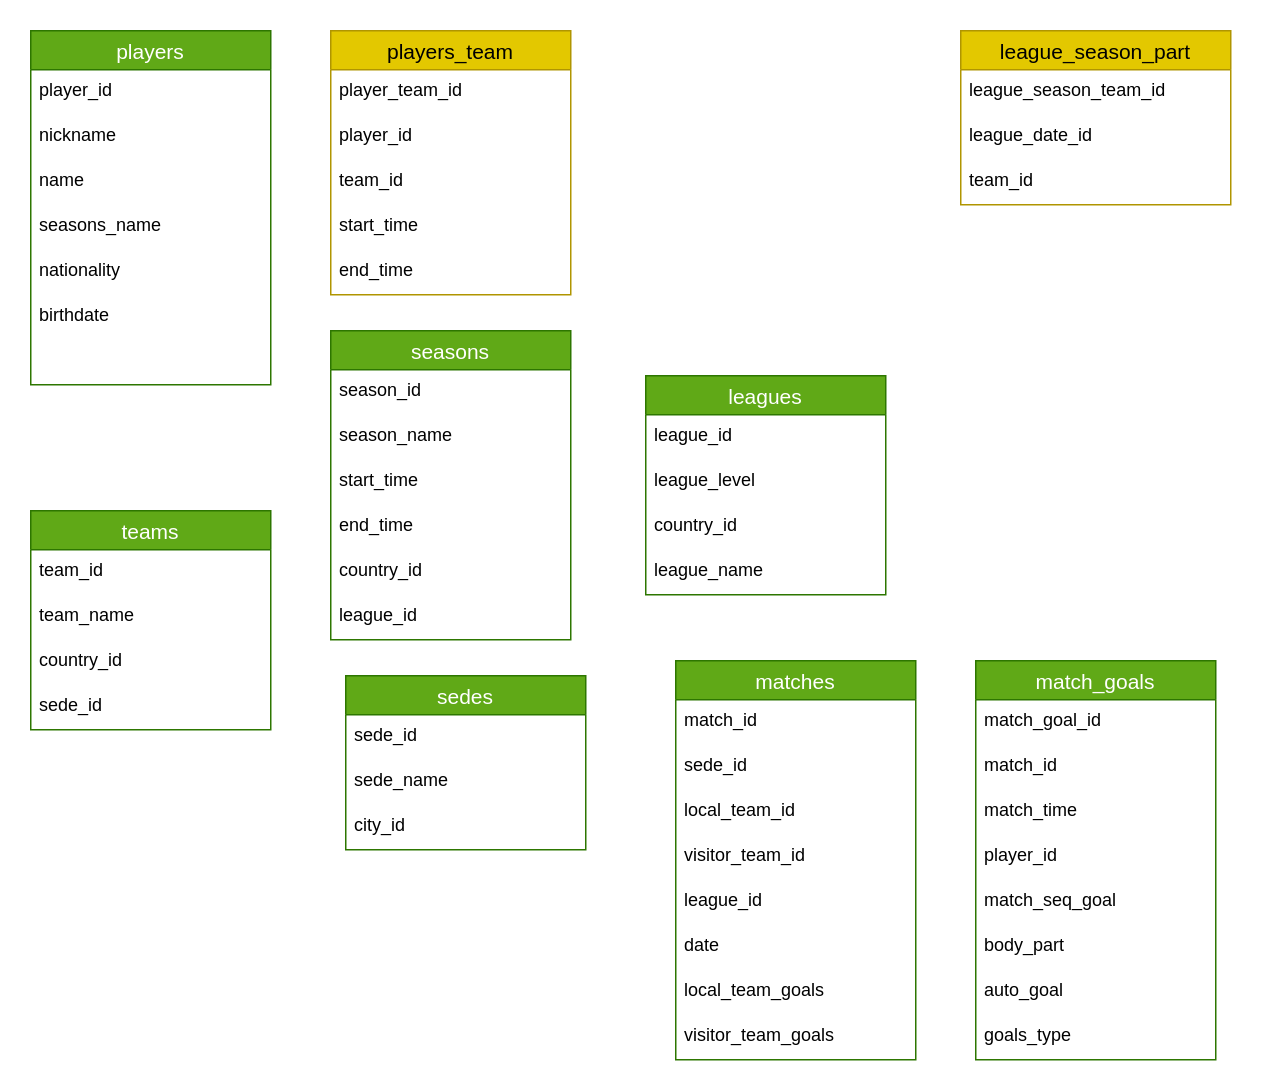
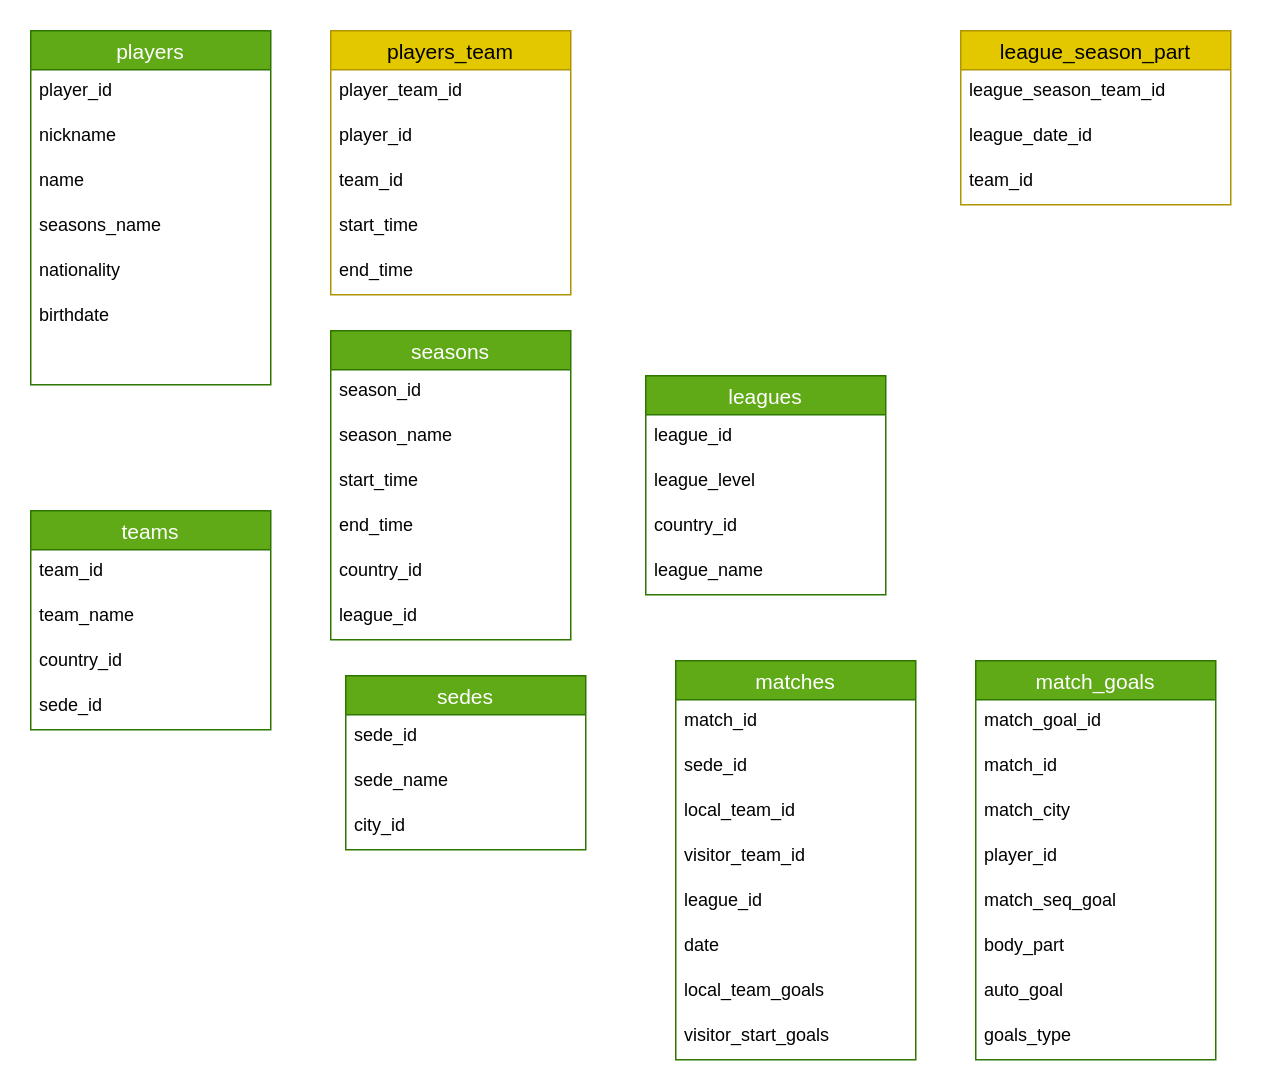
(1032, 810) -> (1032, 810)
(768, 1035) -> (773, 1035)
